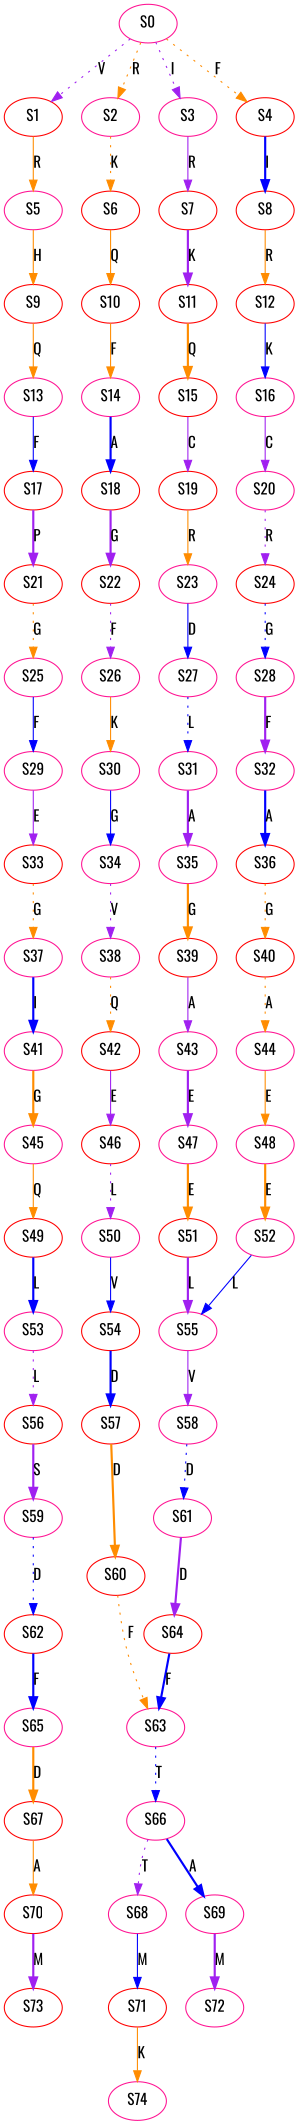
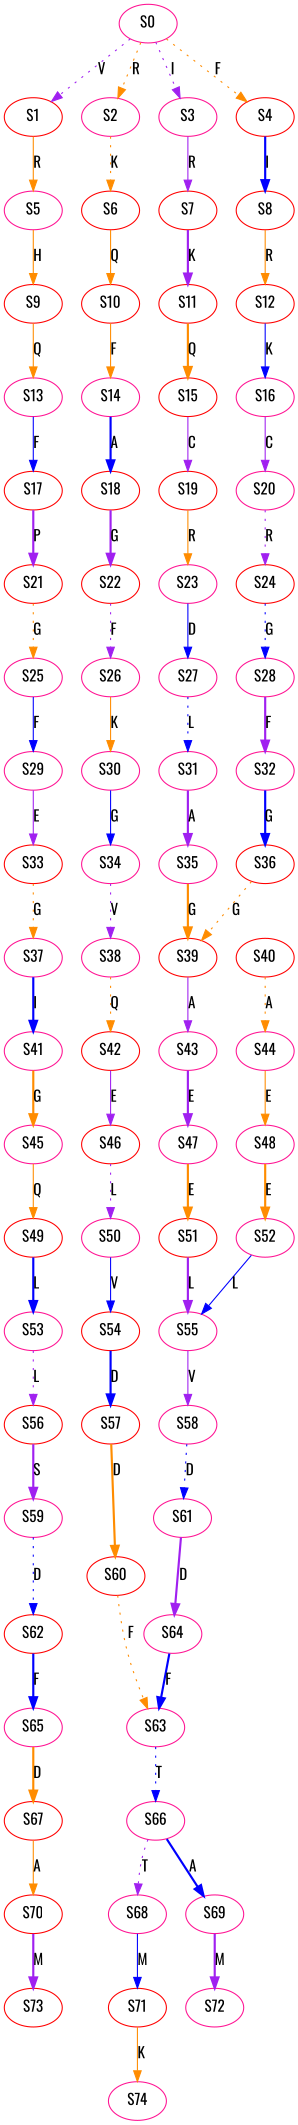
(269, 818) -> (269, 818)
(265, 906) -> (230, 907)
(173, 1634) -> (173, 1634)
